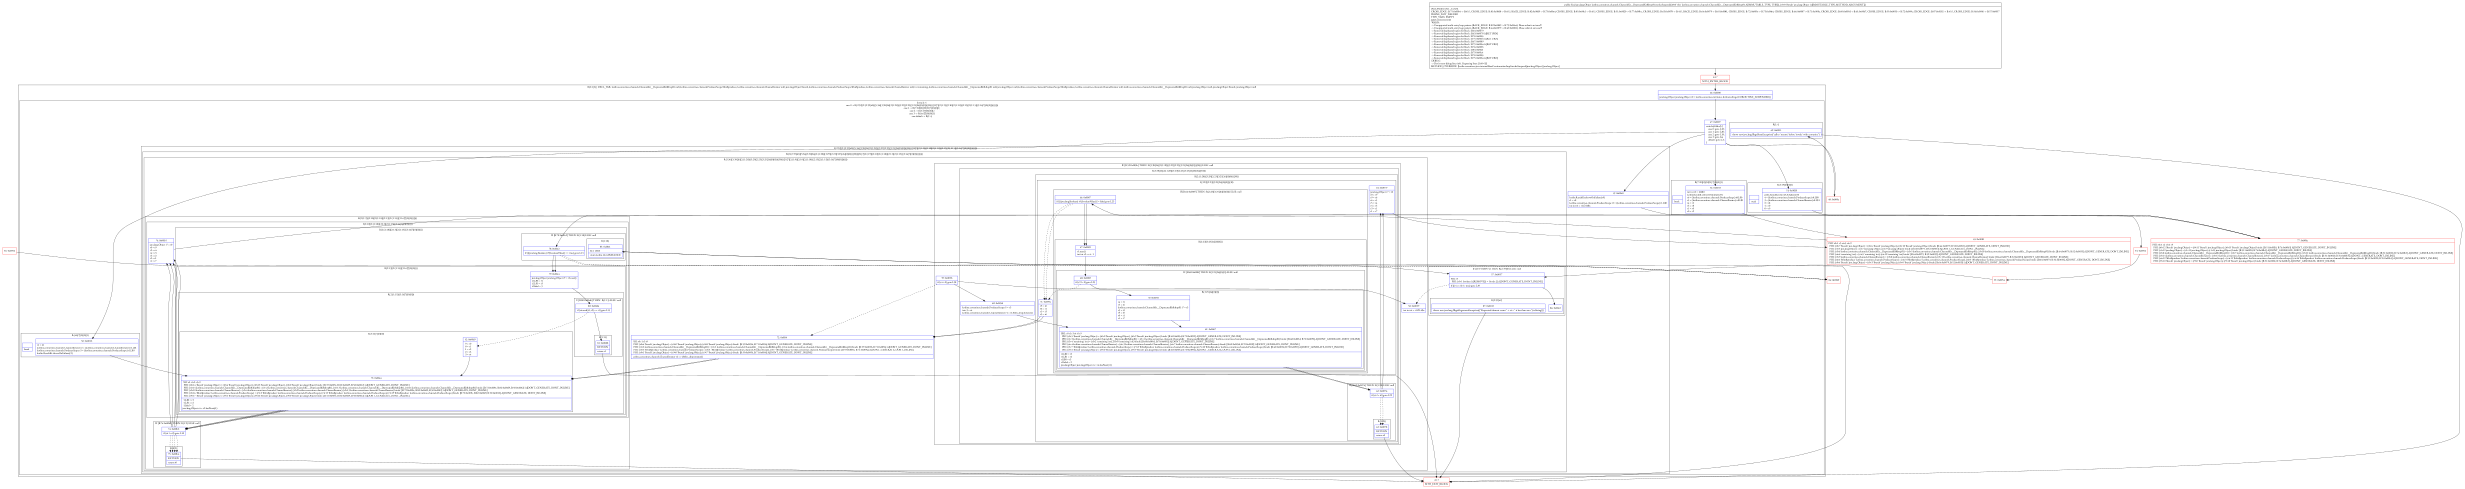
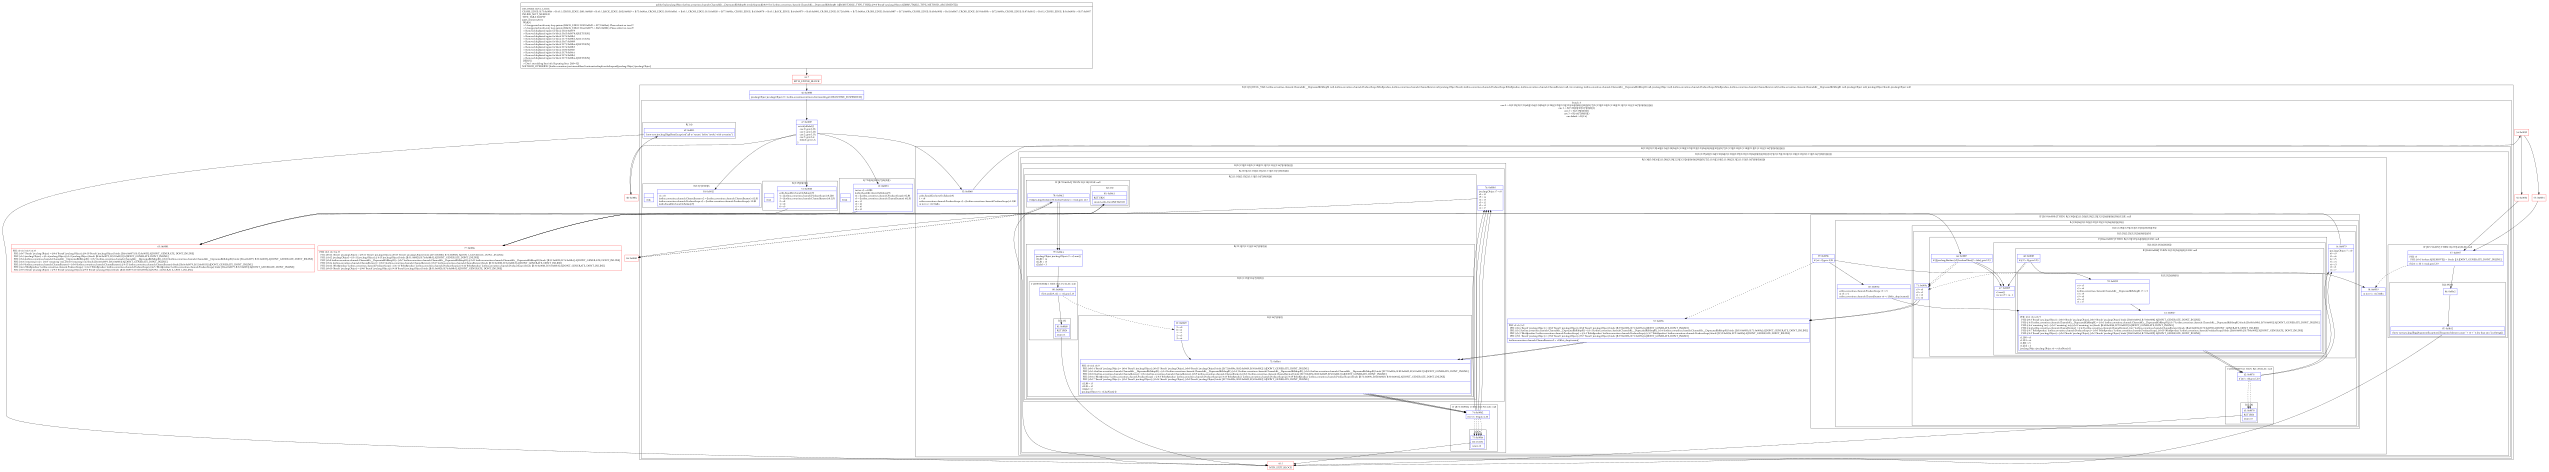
none -> (2522, 164)
(1085, 264) -> (2014, 277)
none -> (2449, 310)
(149, 367) -> none
